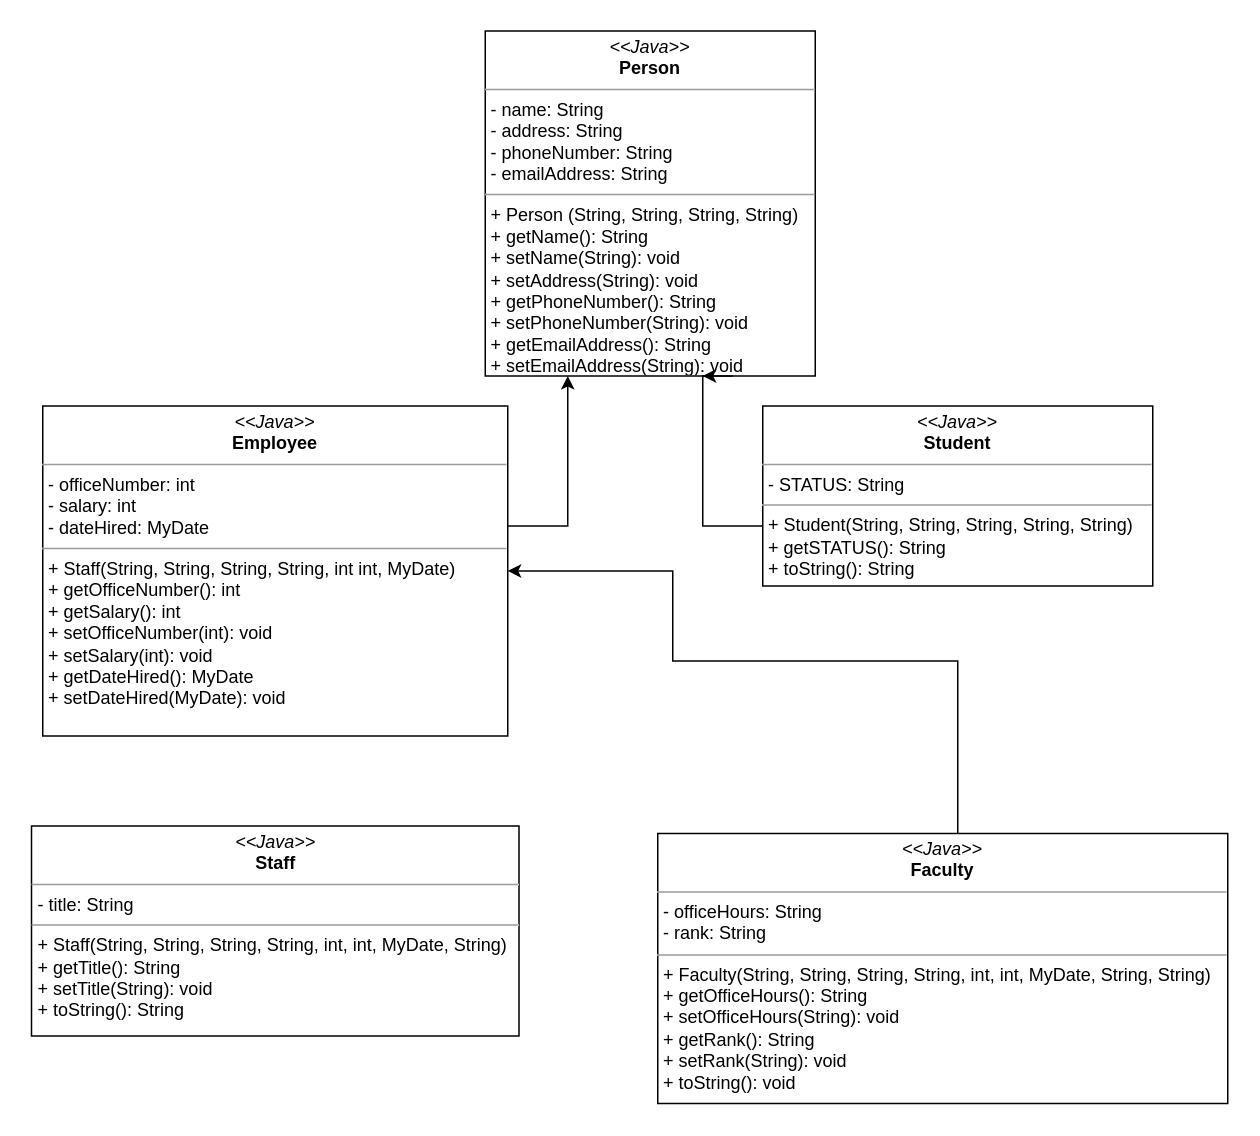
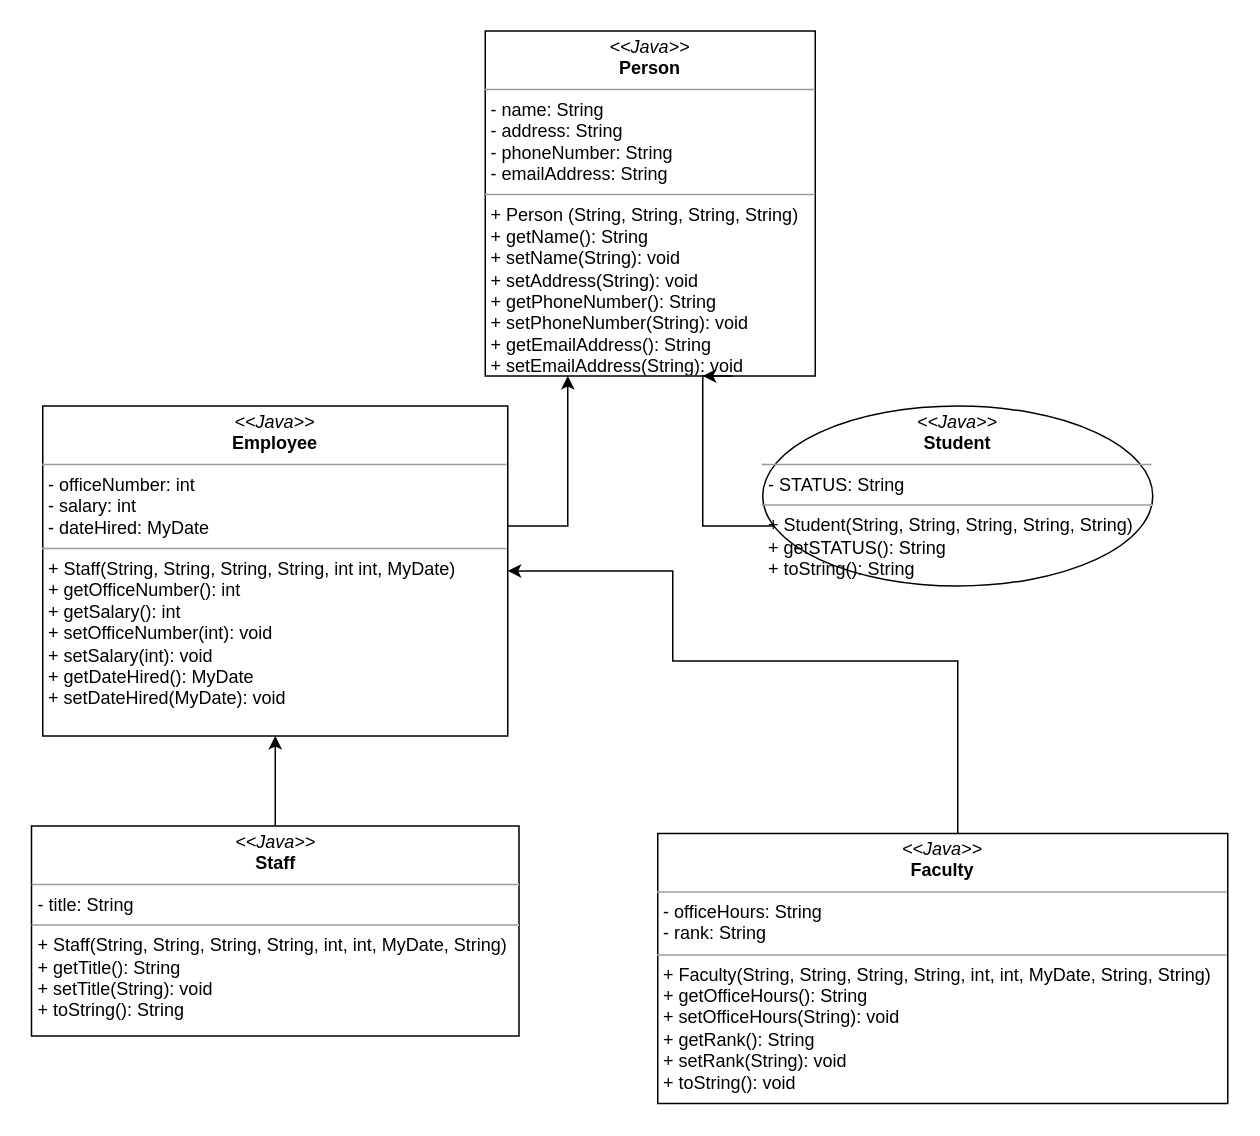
(958, 496) -> (958, 496)
none -> (275, 786)
